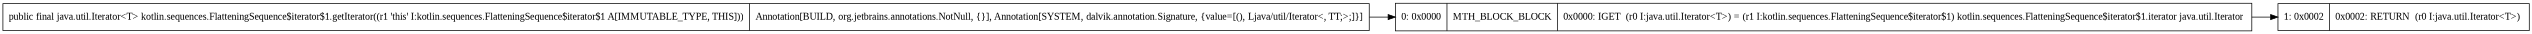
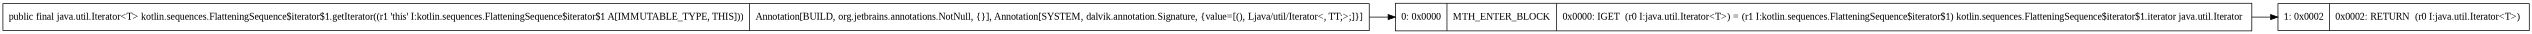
(1502, 17) -> (1501, 17)
